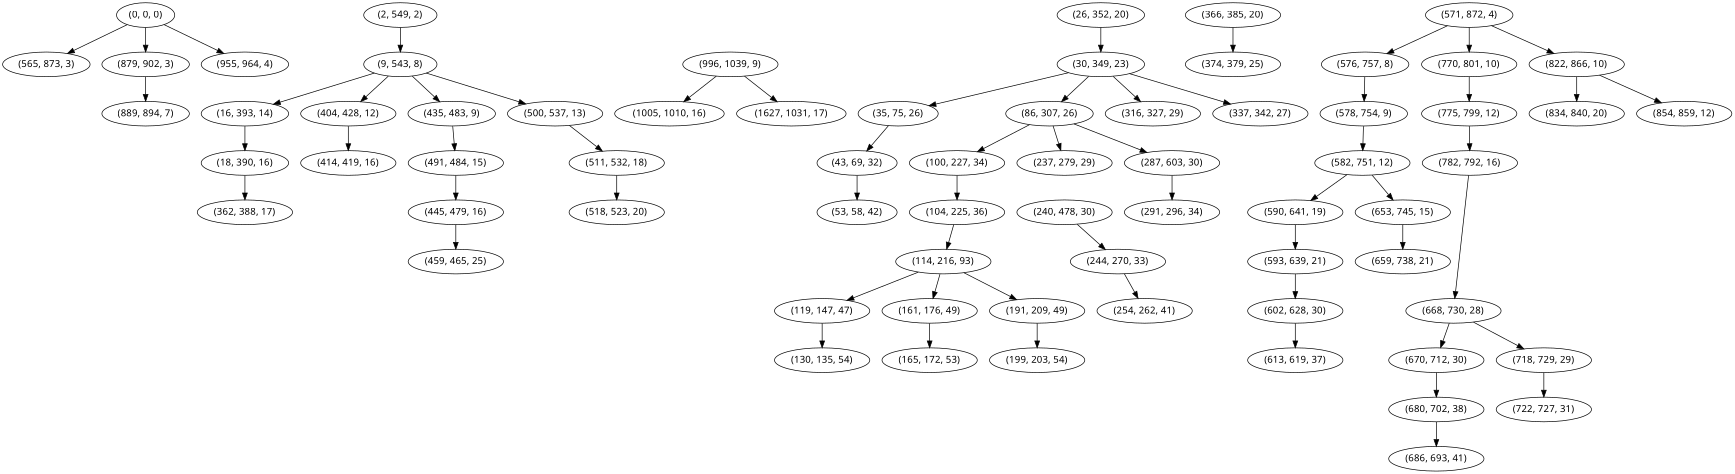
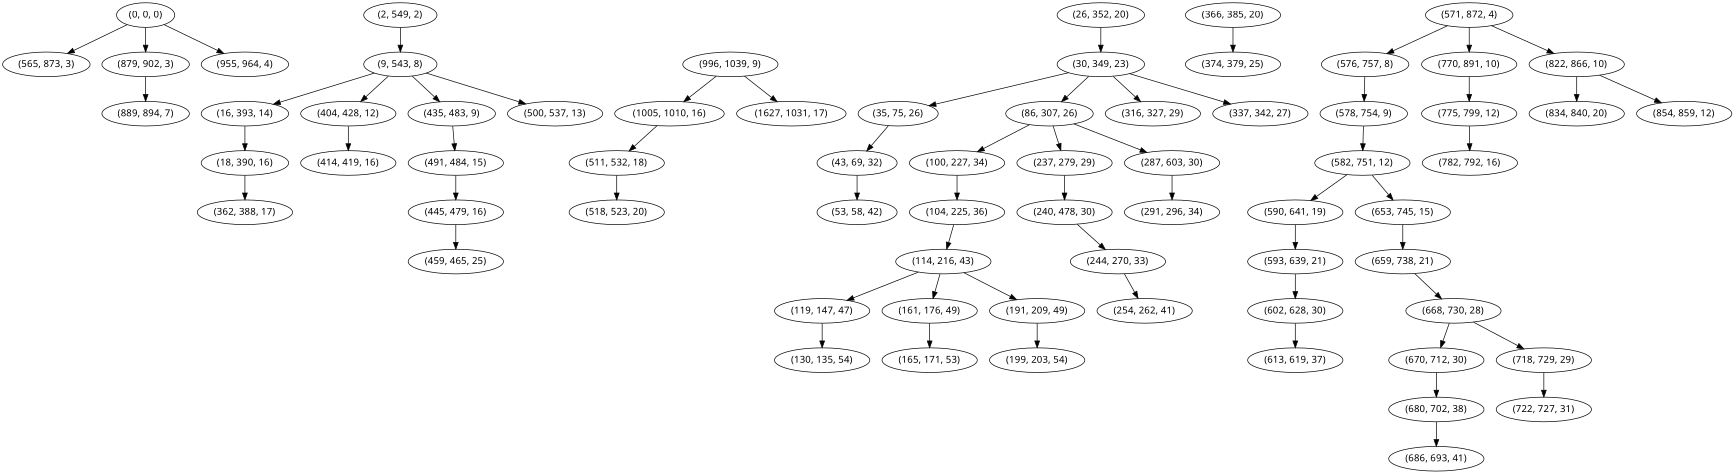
(1469, 64) -> (1469, 64)
(583, 136) -> (646, 136)
none -> (1065, 184)
(1462, 233) -> (1426, 284)
(943, 262) -> (943, 262)
(930, 360) -> (930, 360)
